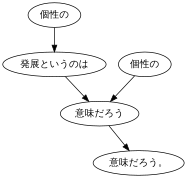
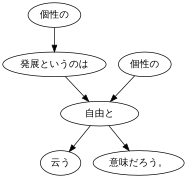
(100, 114) -> (100, 114)
none -> (61, 163)
